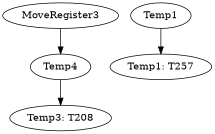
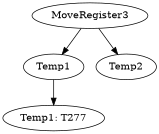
none -> (74, 39)
(61, 67) -> (126, 67)
(161, 67) -> (54, 118)
(61, 118) -> none
